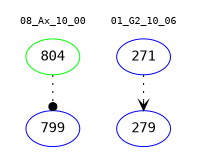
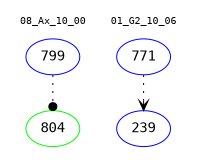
(144, 57) -> (144, 57)
(53, 89) -> (53, 89)
(144, 129) -> (144, 129)
